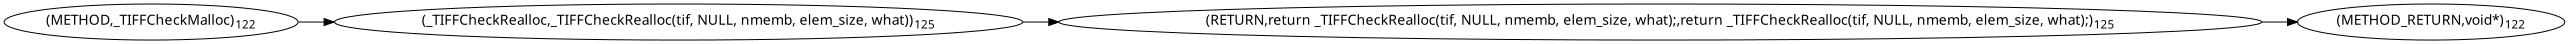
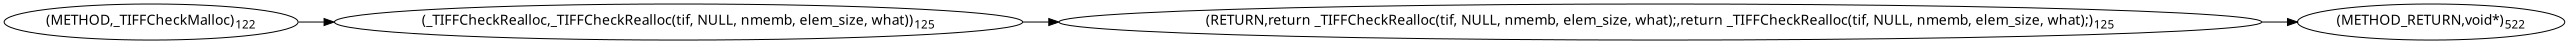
(2515, 21) -> (2515, 21)
